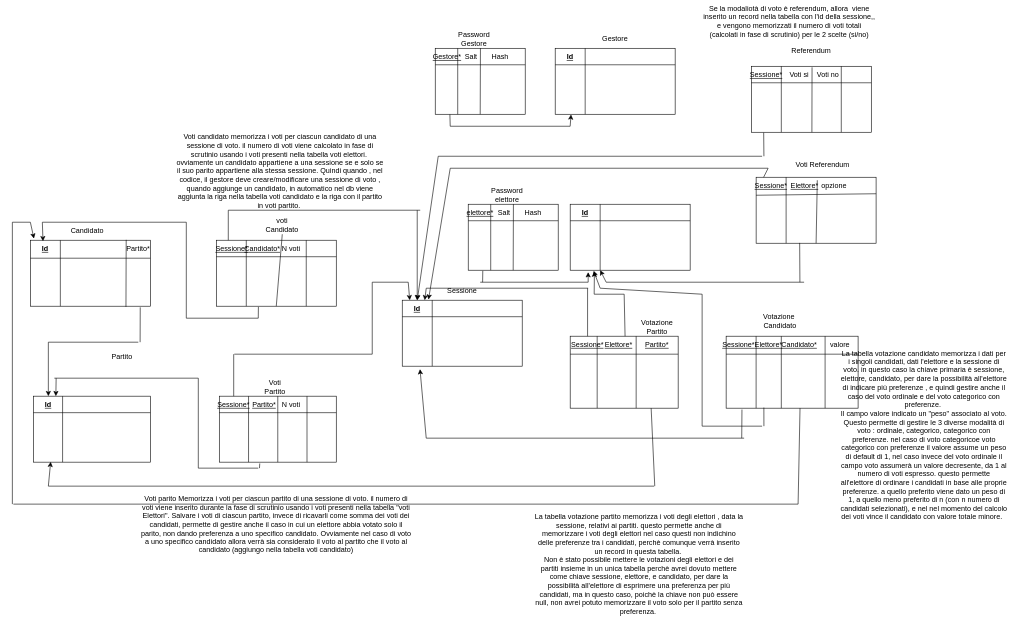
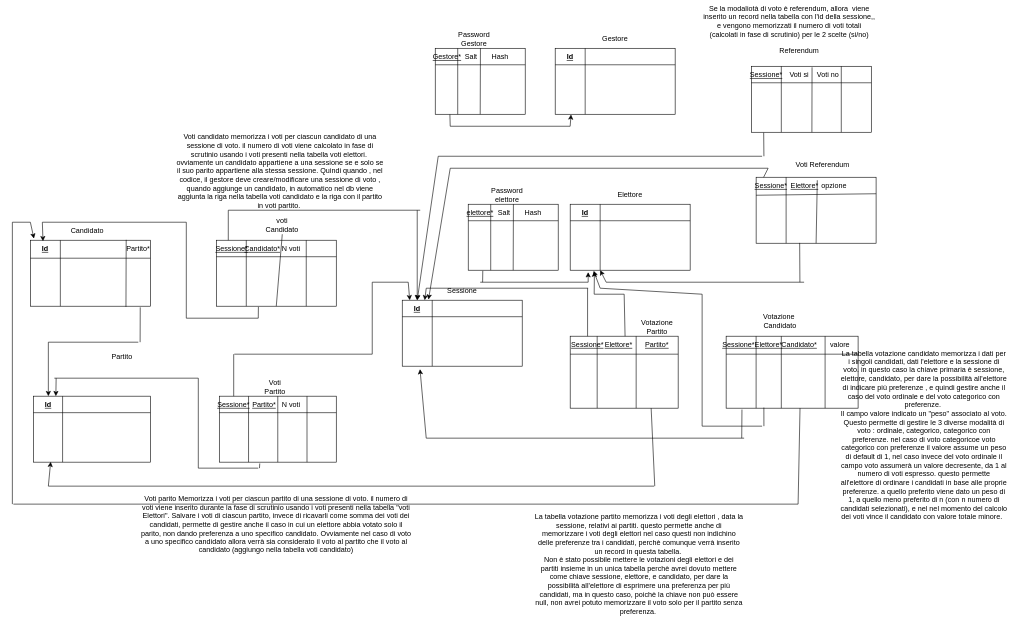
(812, 51) -> (800, 51)
none -> (630, 195)
